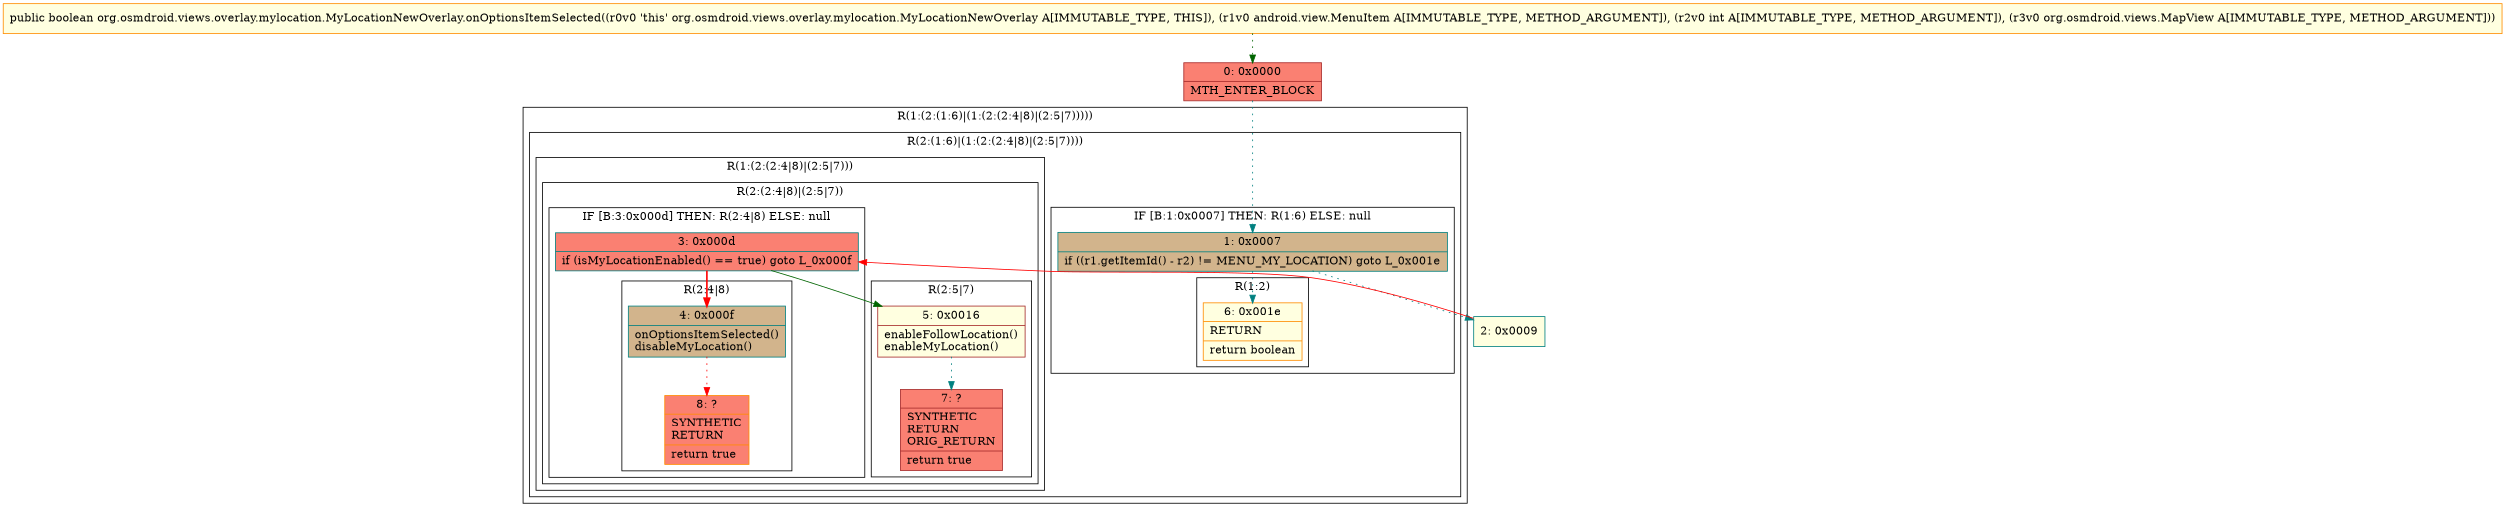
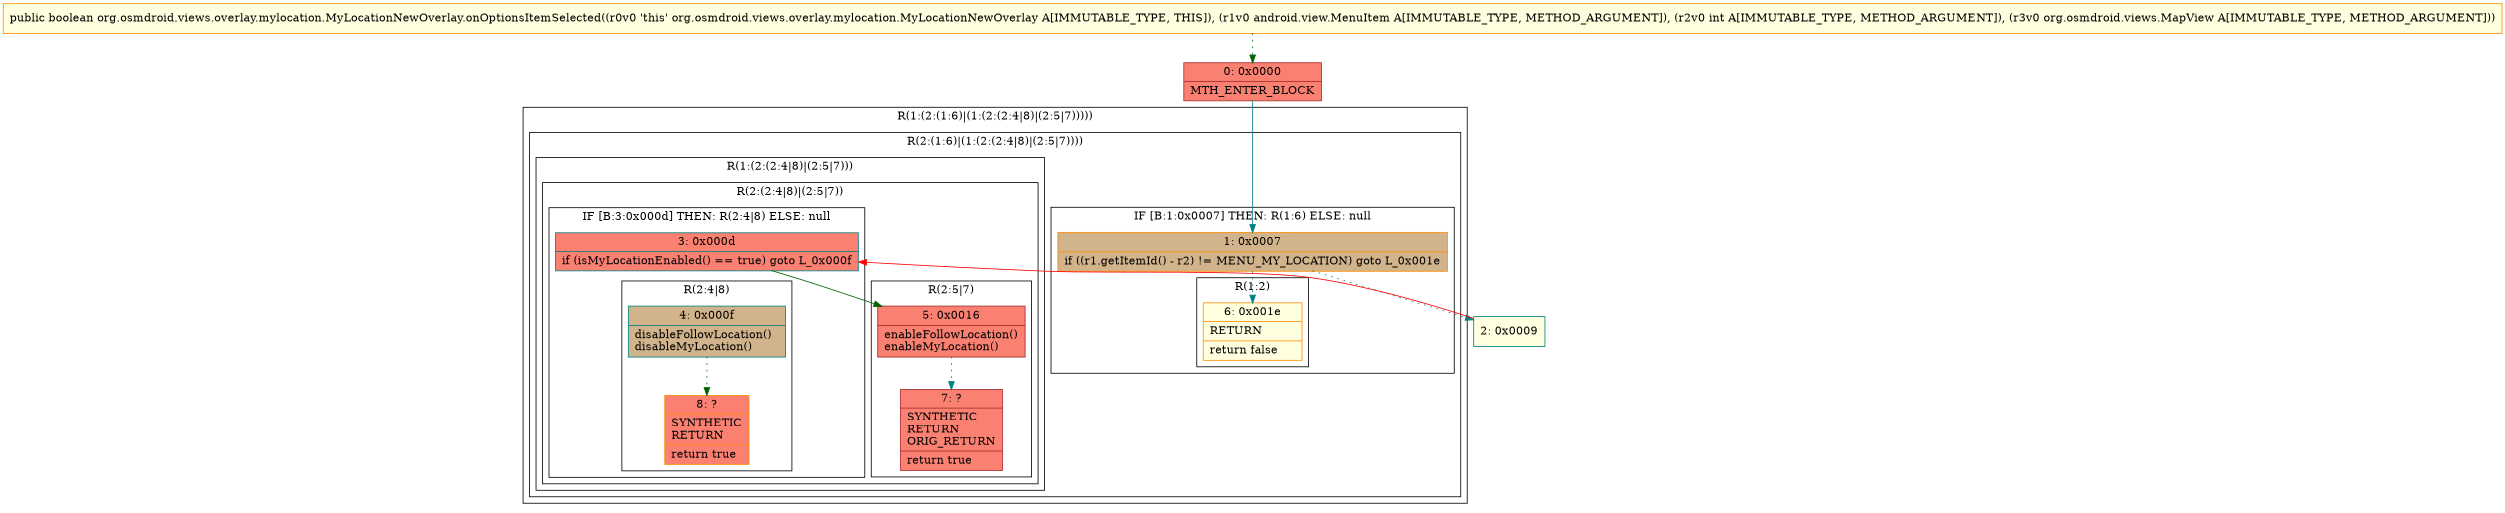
(1253, 162) -> (1253, 162)
(1253, 252) -> (1253, 252)
(707, 286) -> none
(951, 332) -> (951, 332)
(707, 335) -> (703, 335)
(1253, 350) -> (1244, 350)
(707, 372) -> (707, 372)
